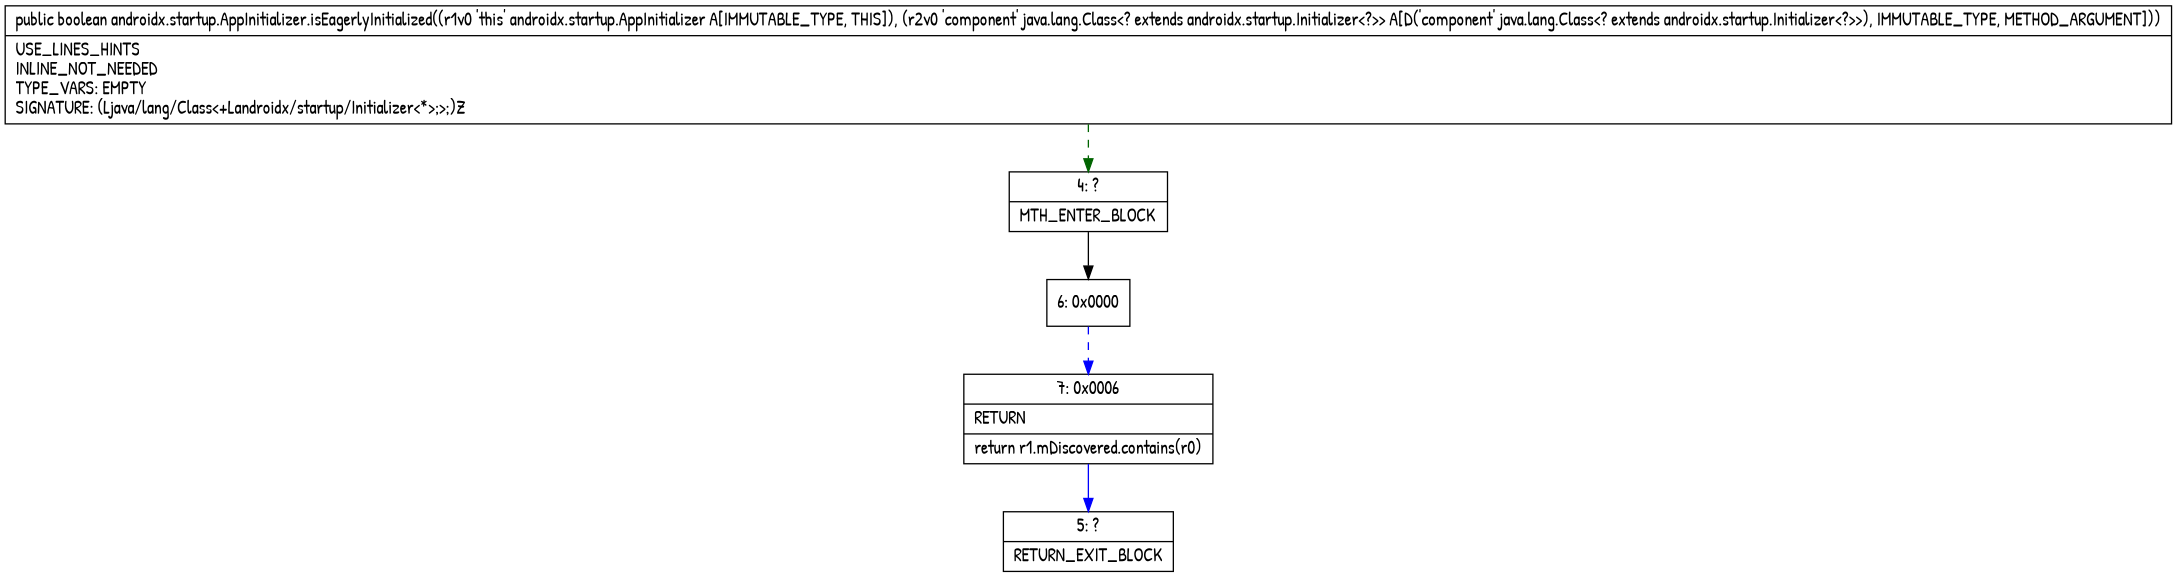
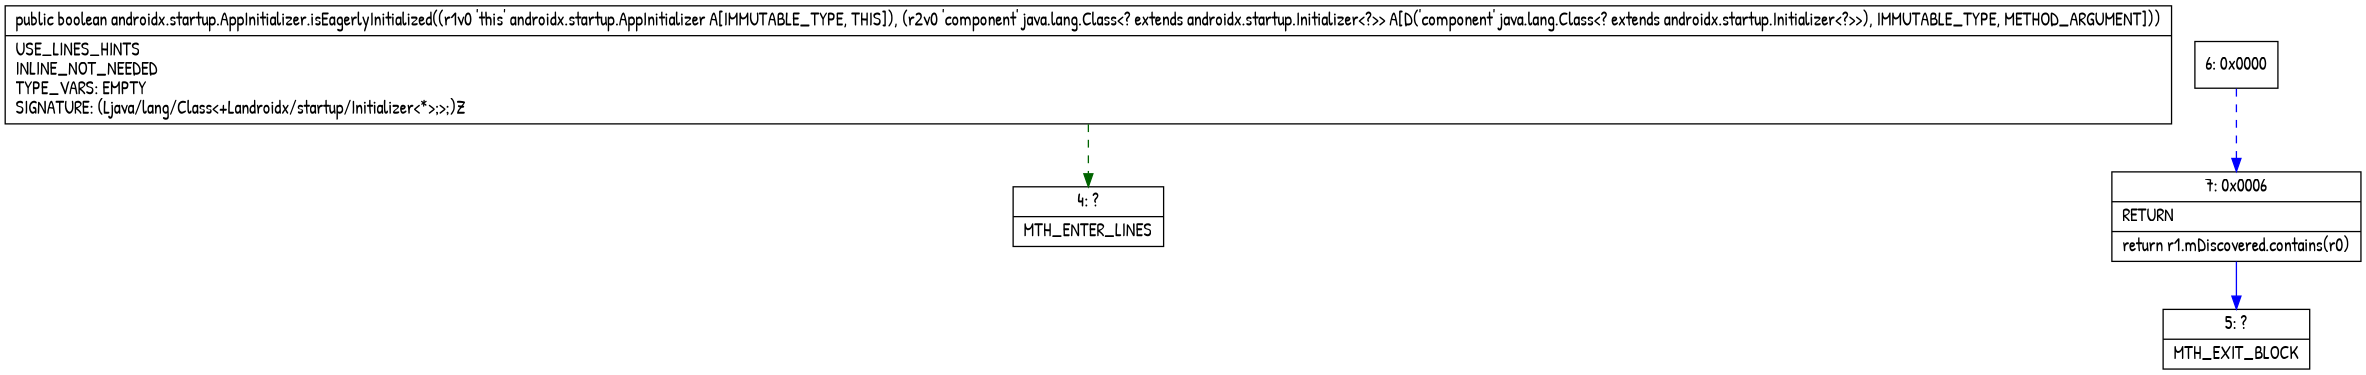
(1088, 216) -> (1088, 231)
(1088, 249) -> none
(1088, 556) -> (2236, 353)
